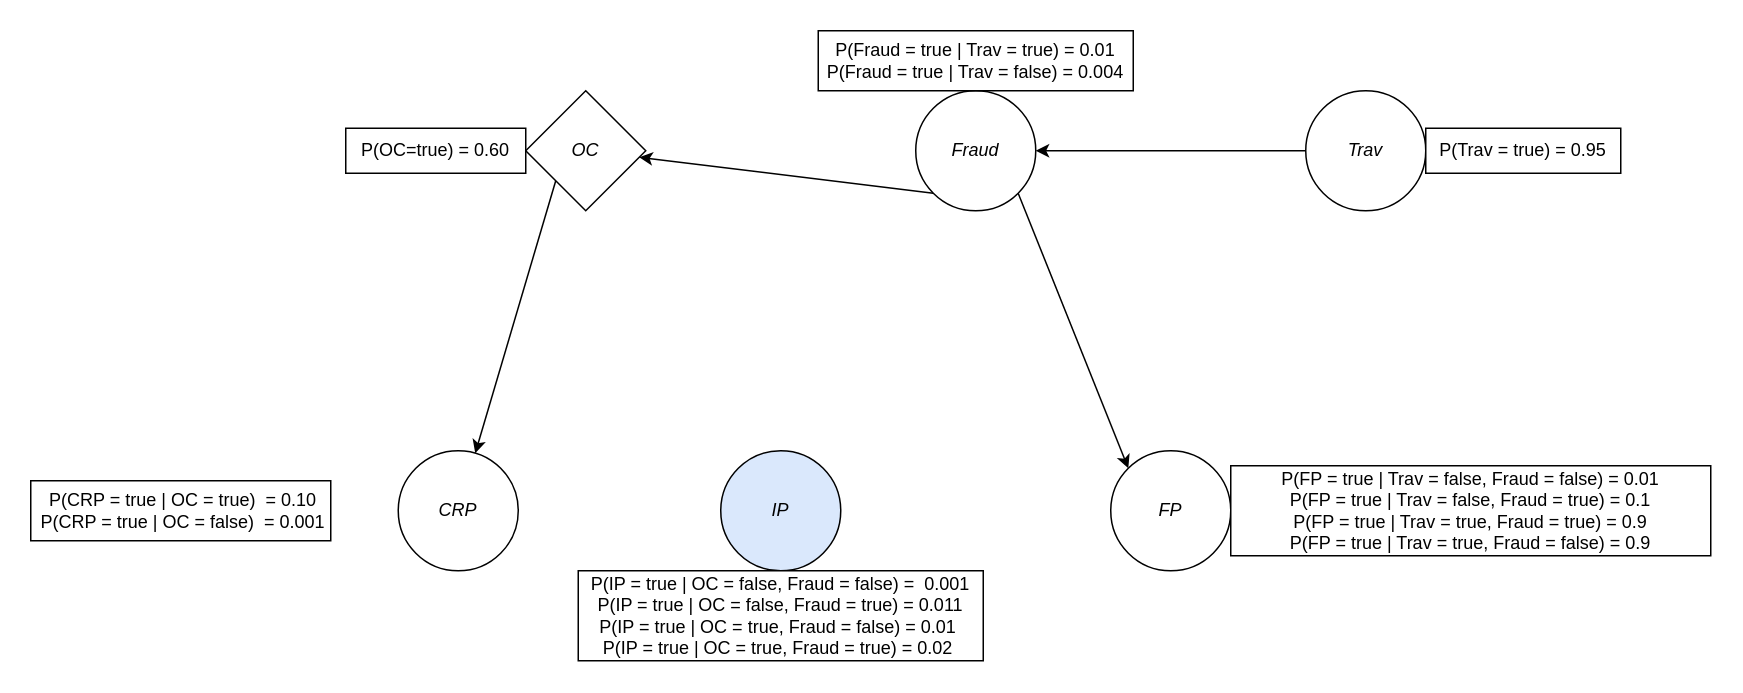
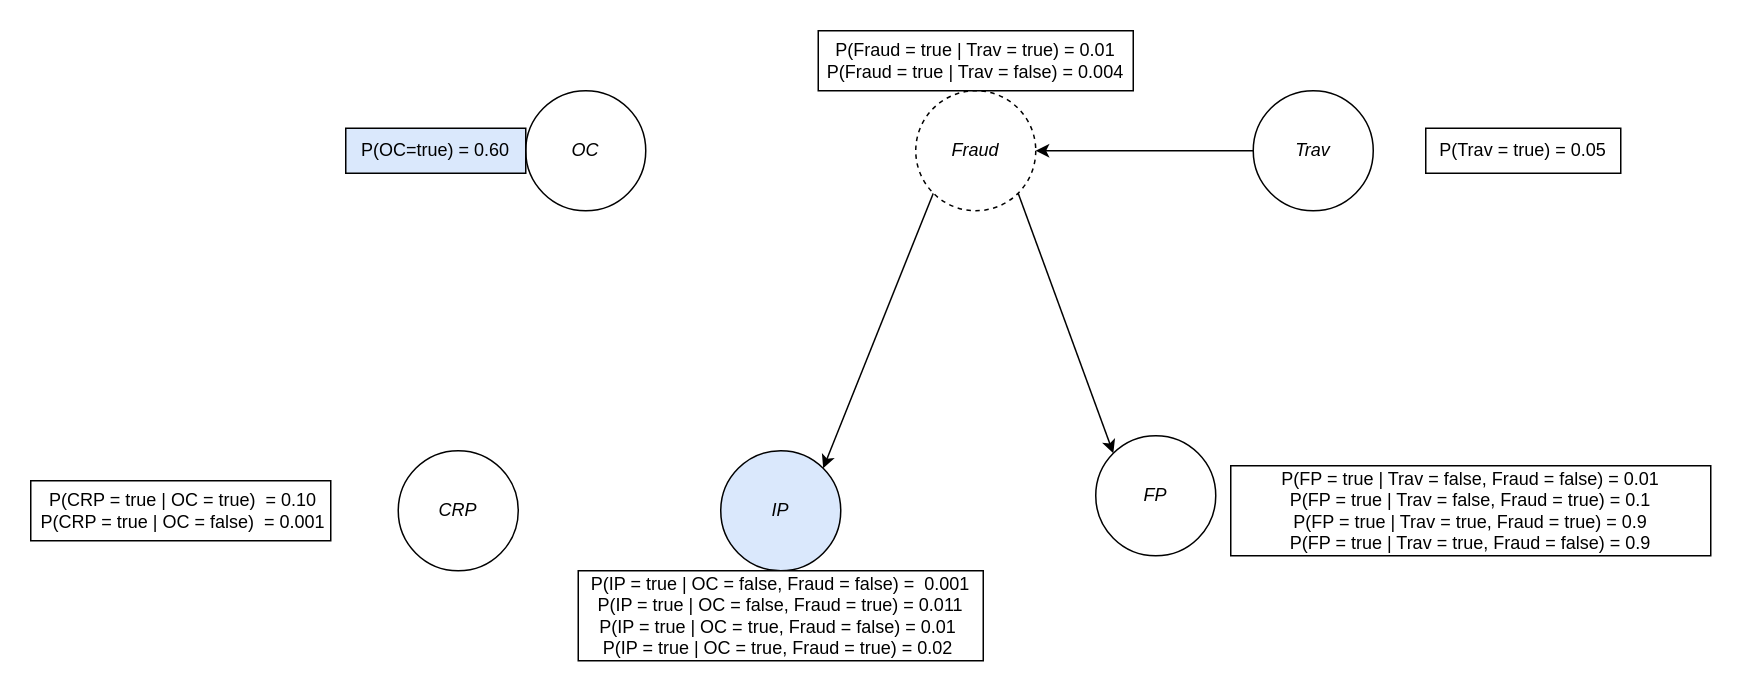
(436, 151) -> (436, 151)
(586, 151) -> (586, 151)
(976, 151) -> (976, 151)
(1366, 151) -> (1313, 151)
(1523, 151) -> (1523, 151)
(791, 176) -> (880, 326)
(517, 312) -> none
(1171, 511) -> (1156, 496)
